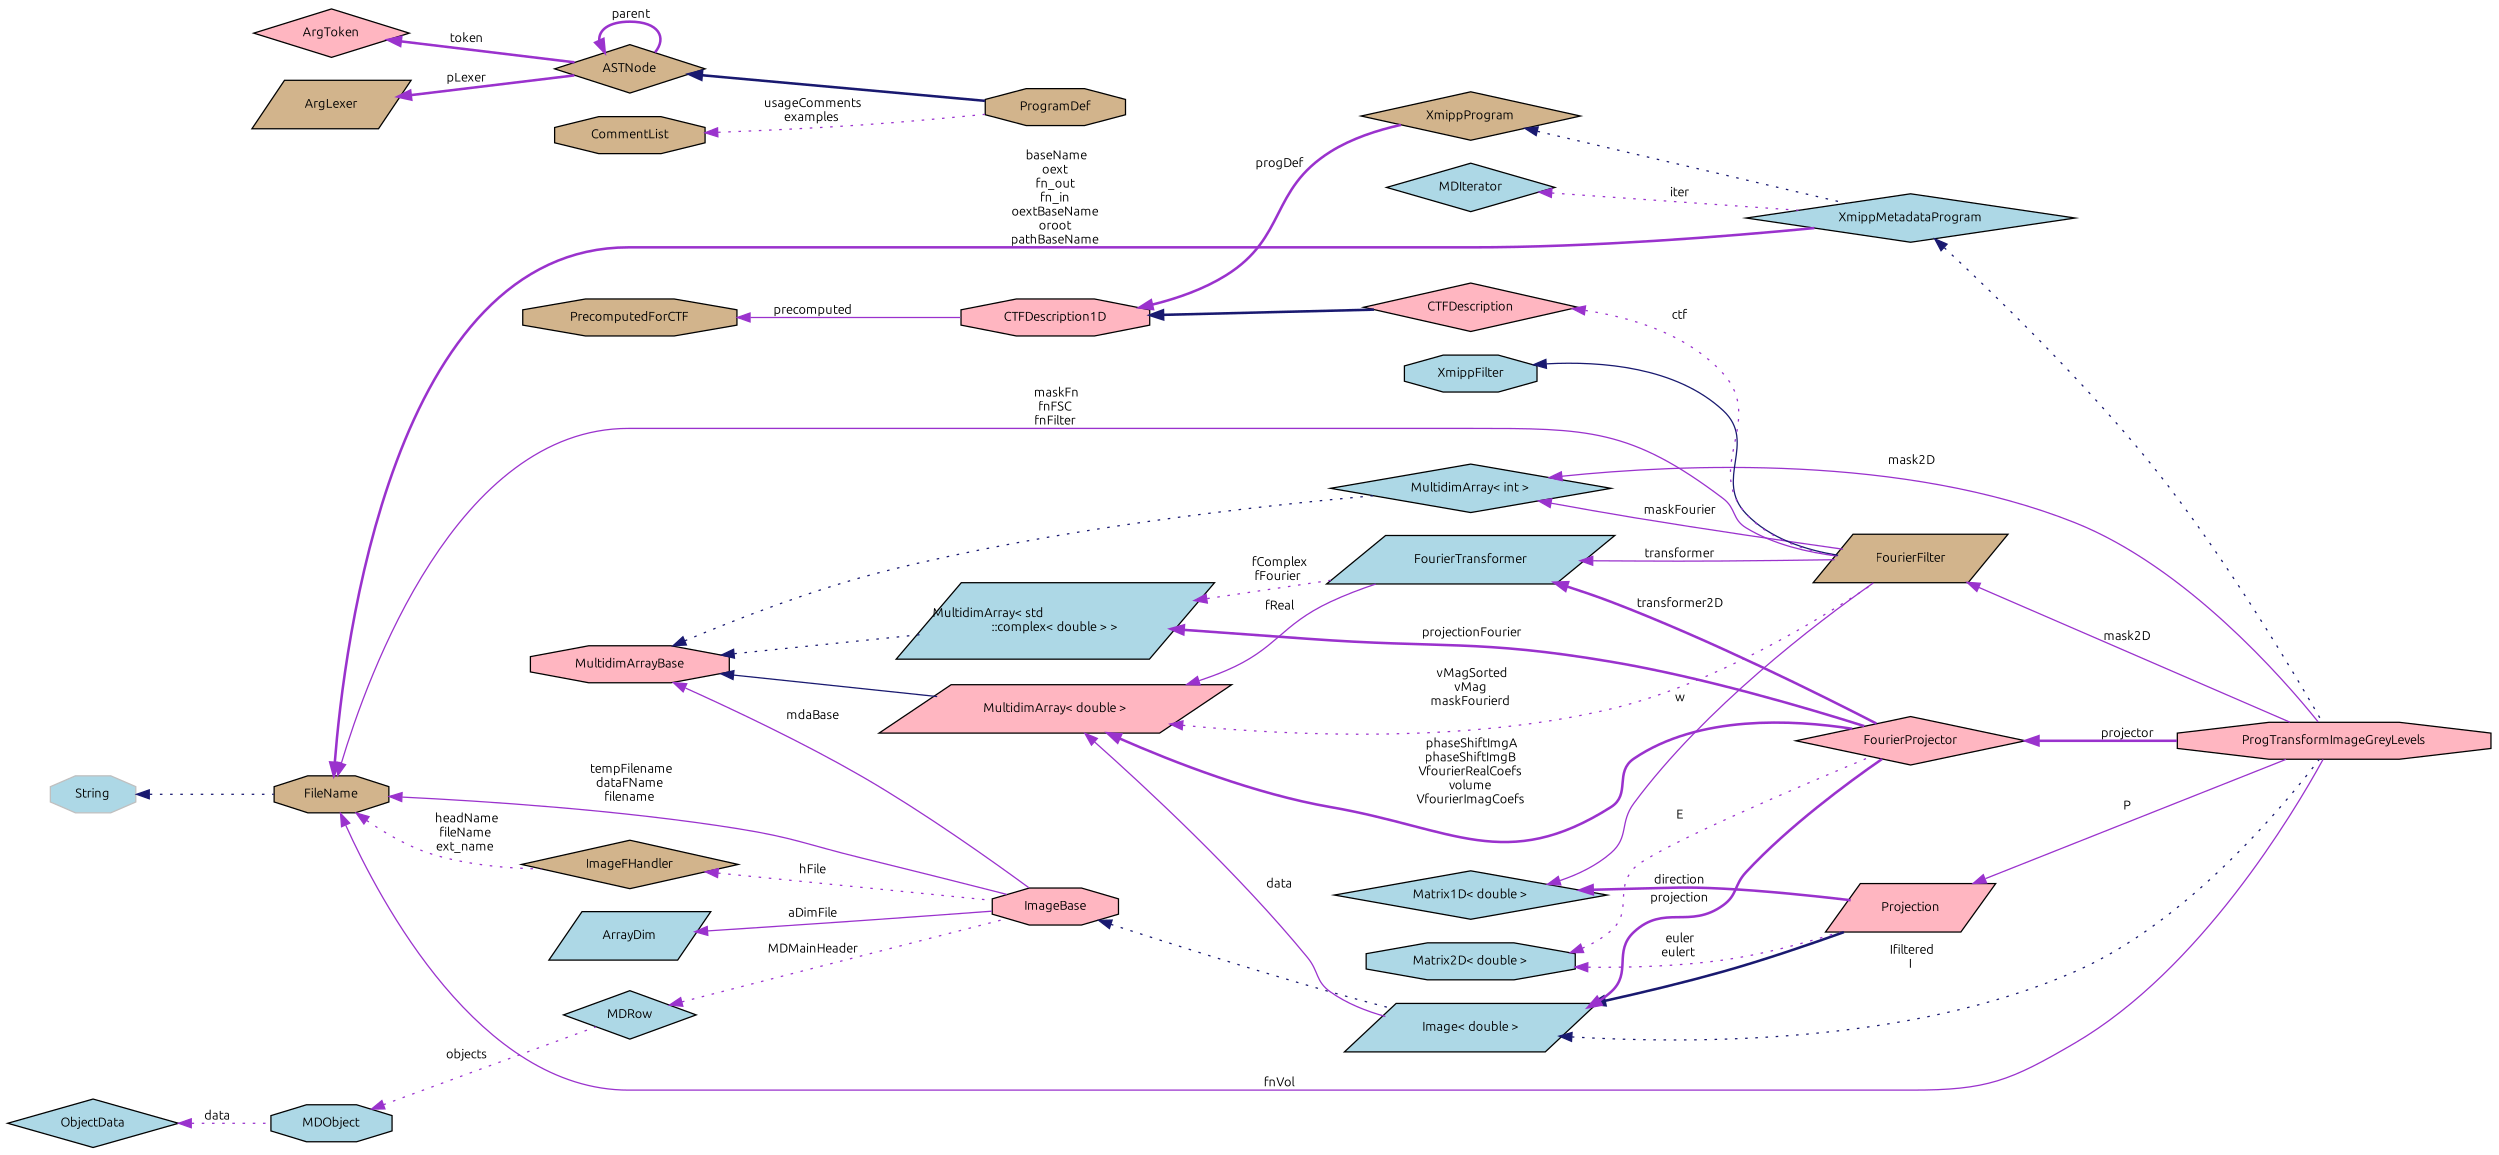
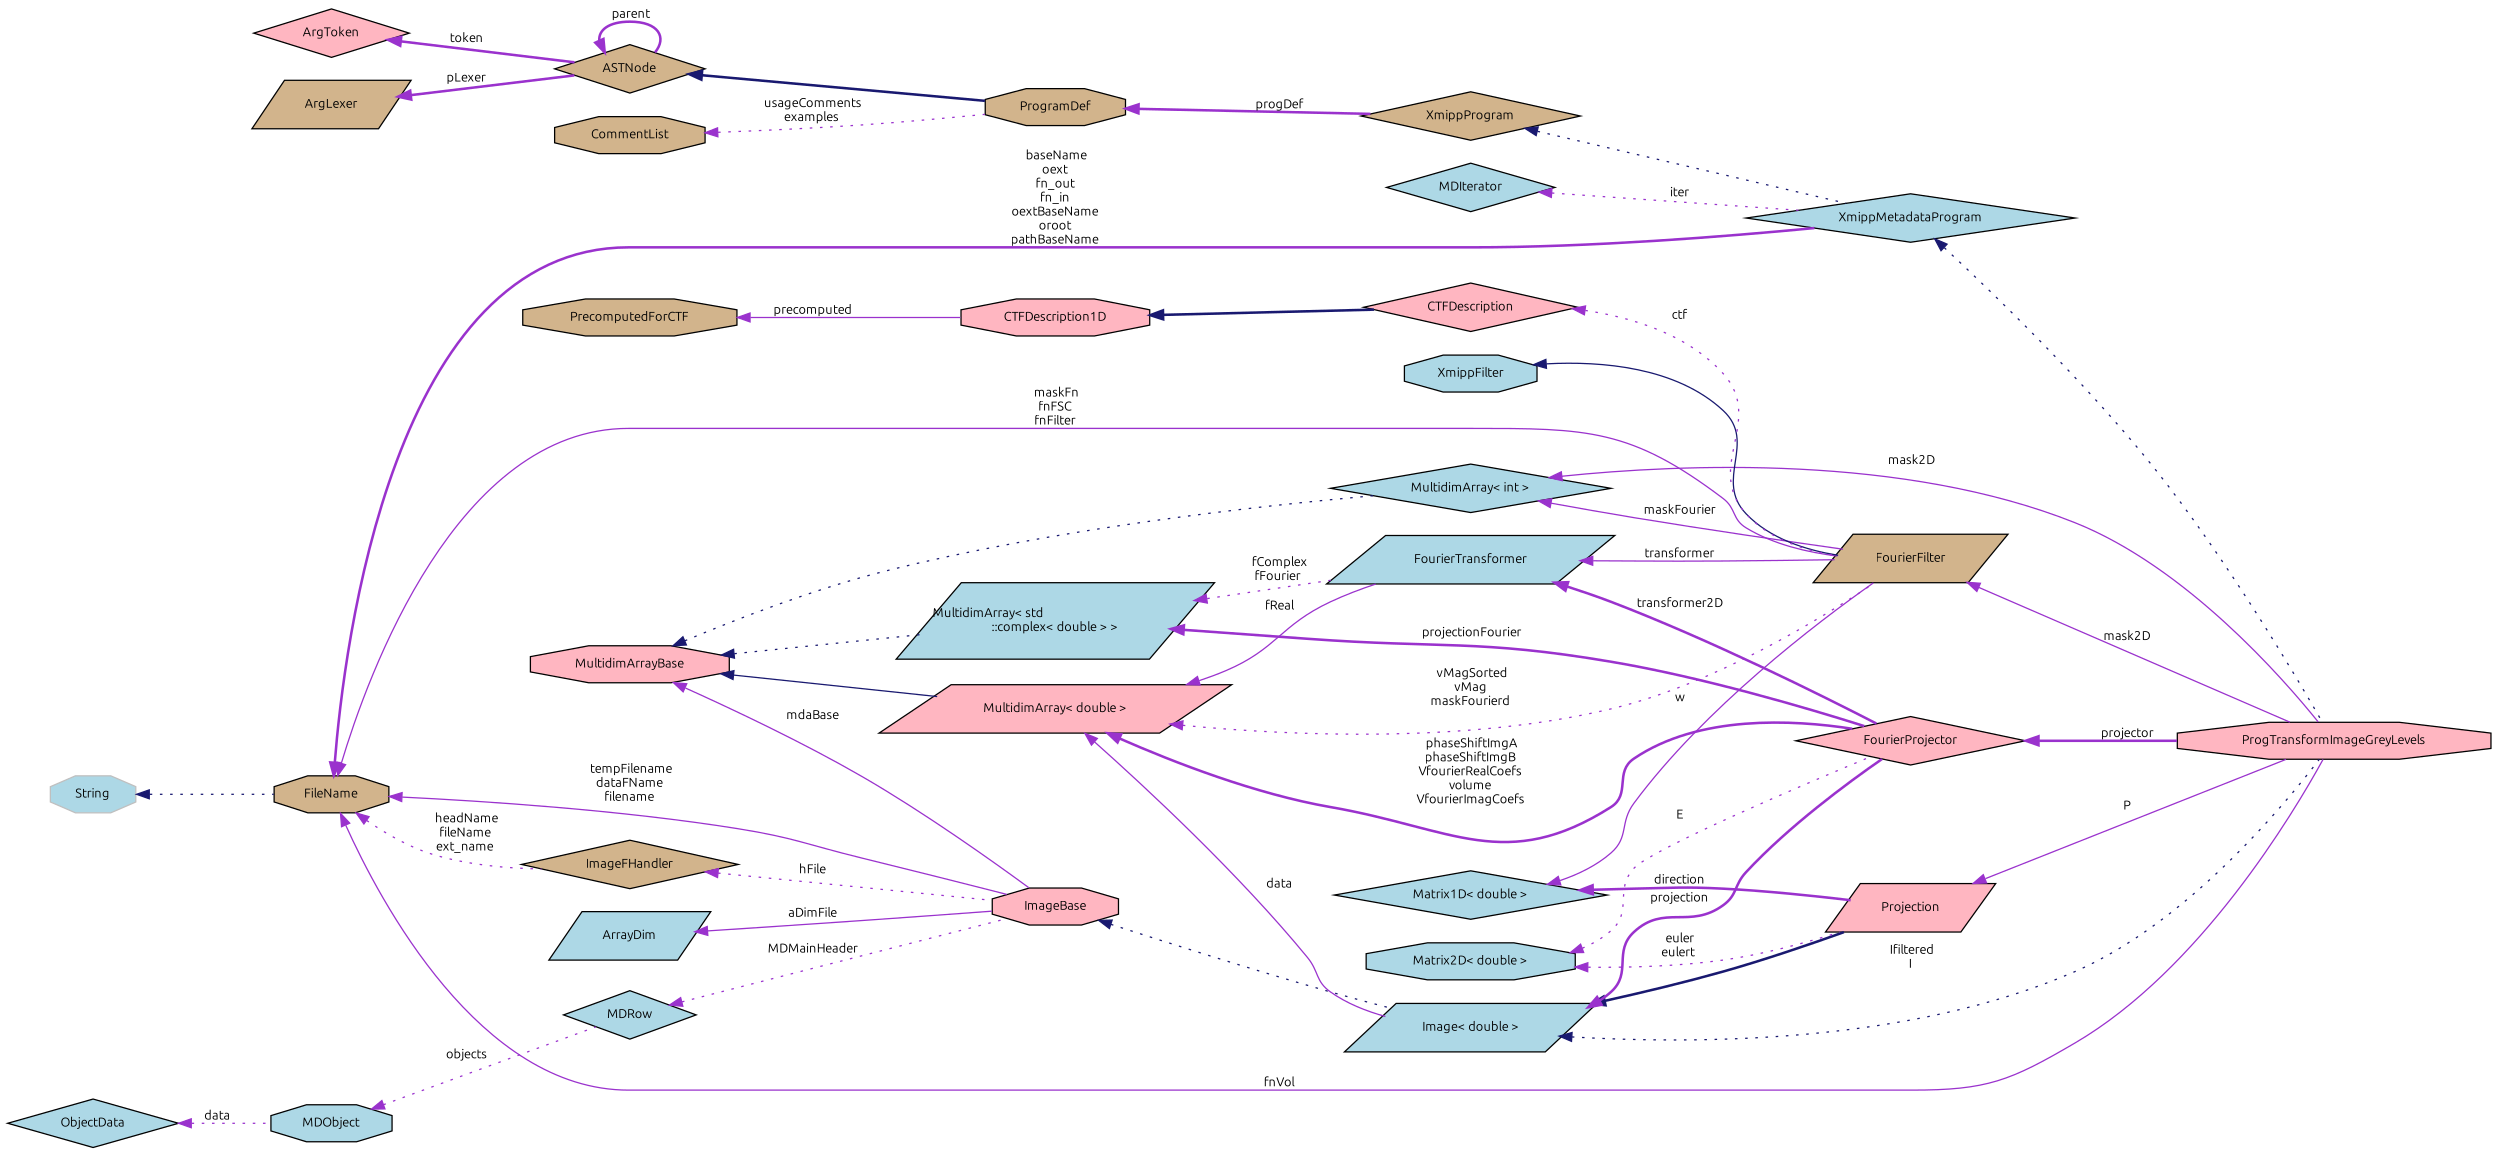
(1277, 215) -> (1255, 111)
